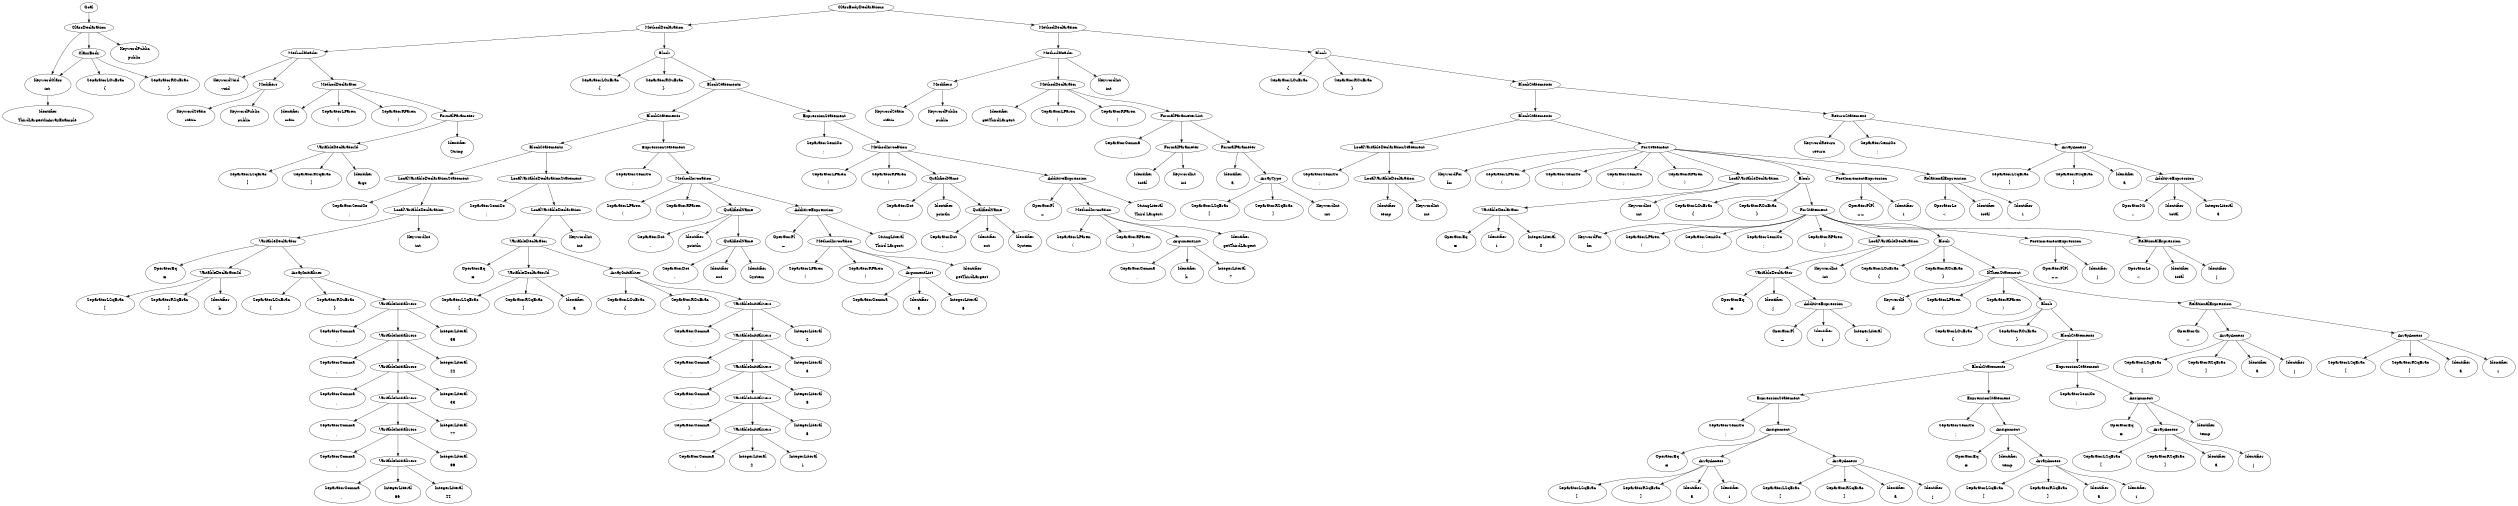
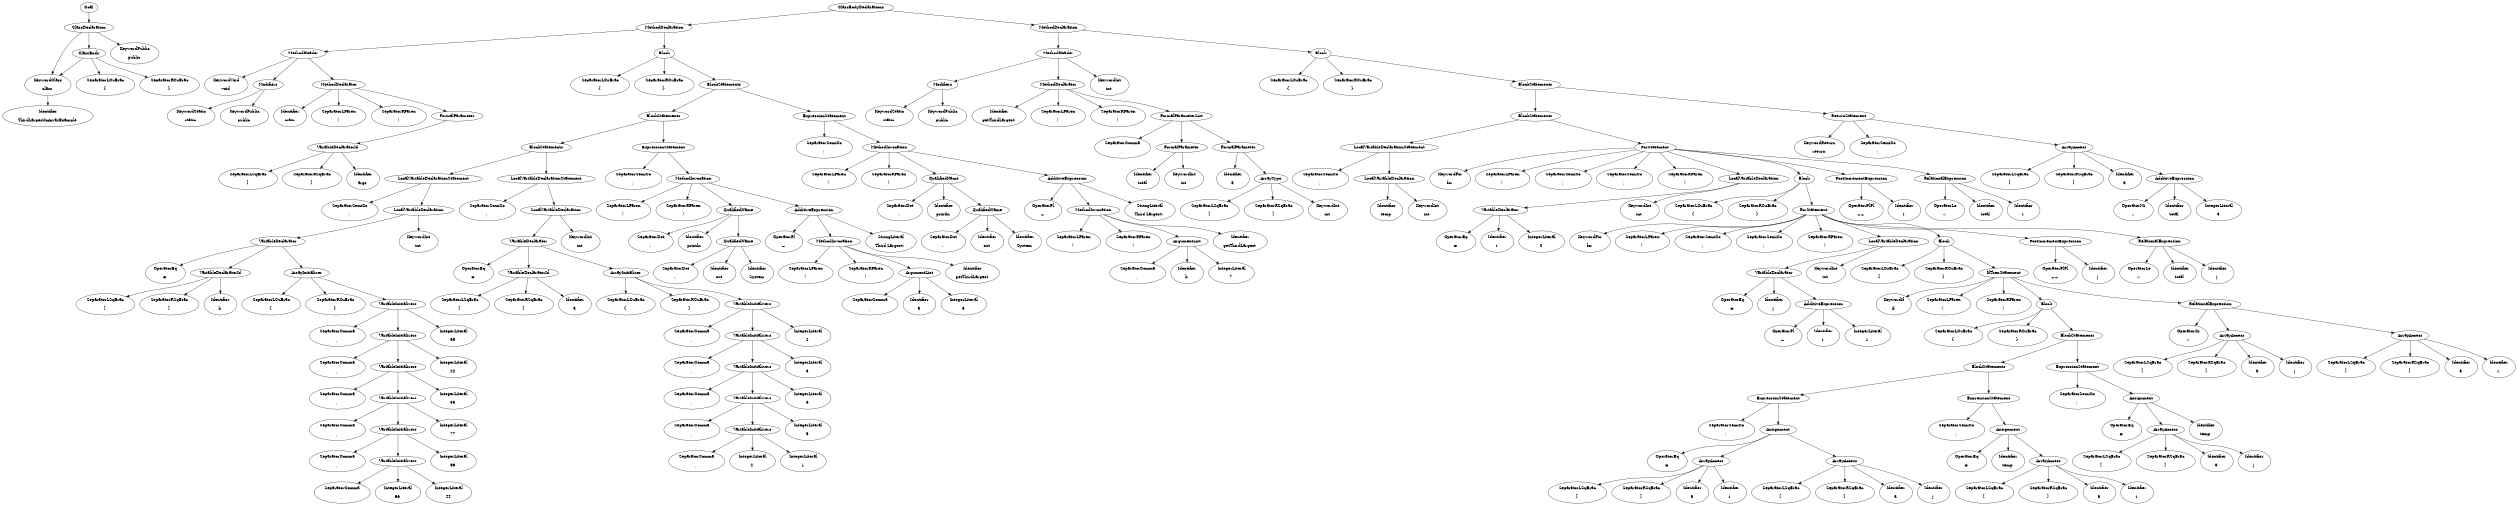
(48, 85) -> (48, 85)
(457, 147) -> none
